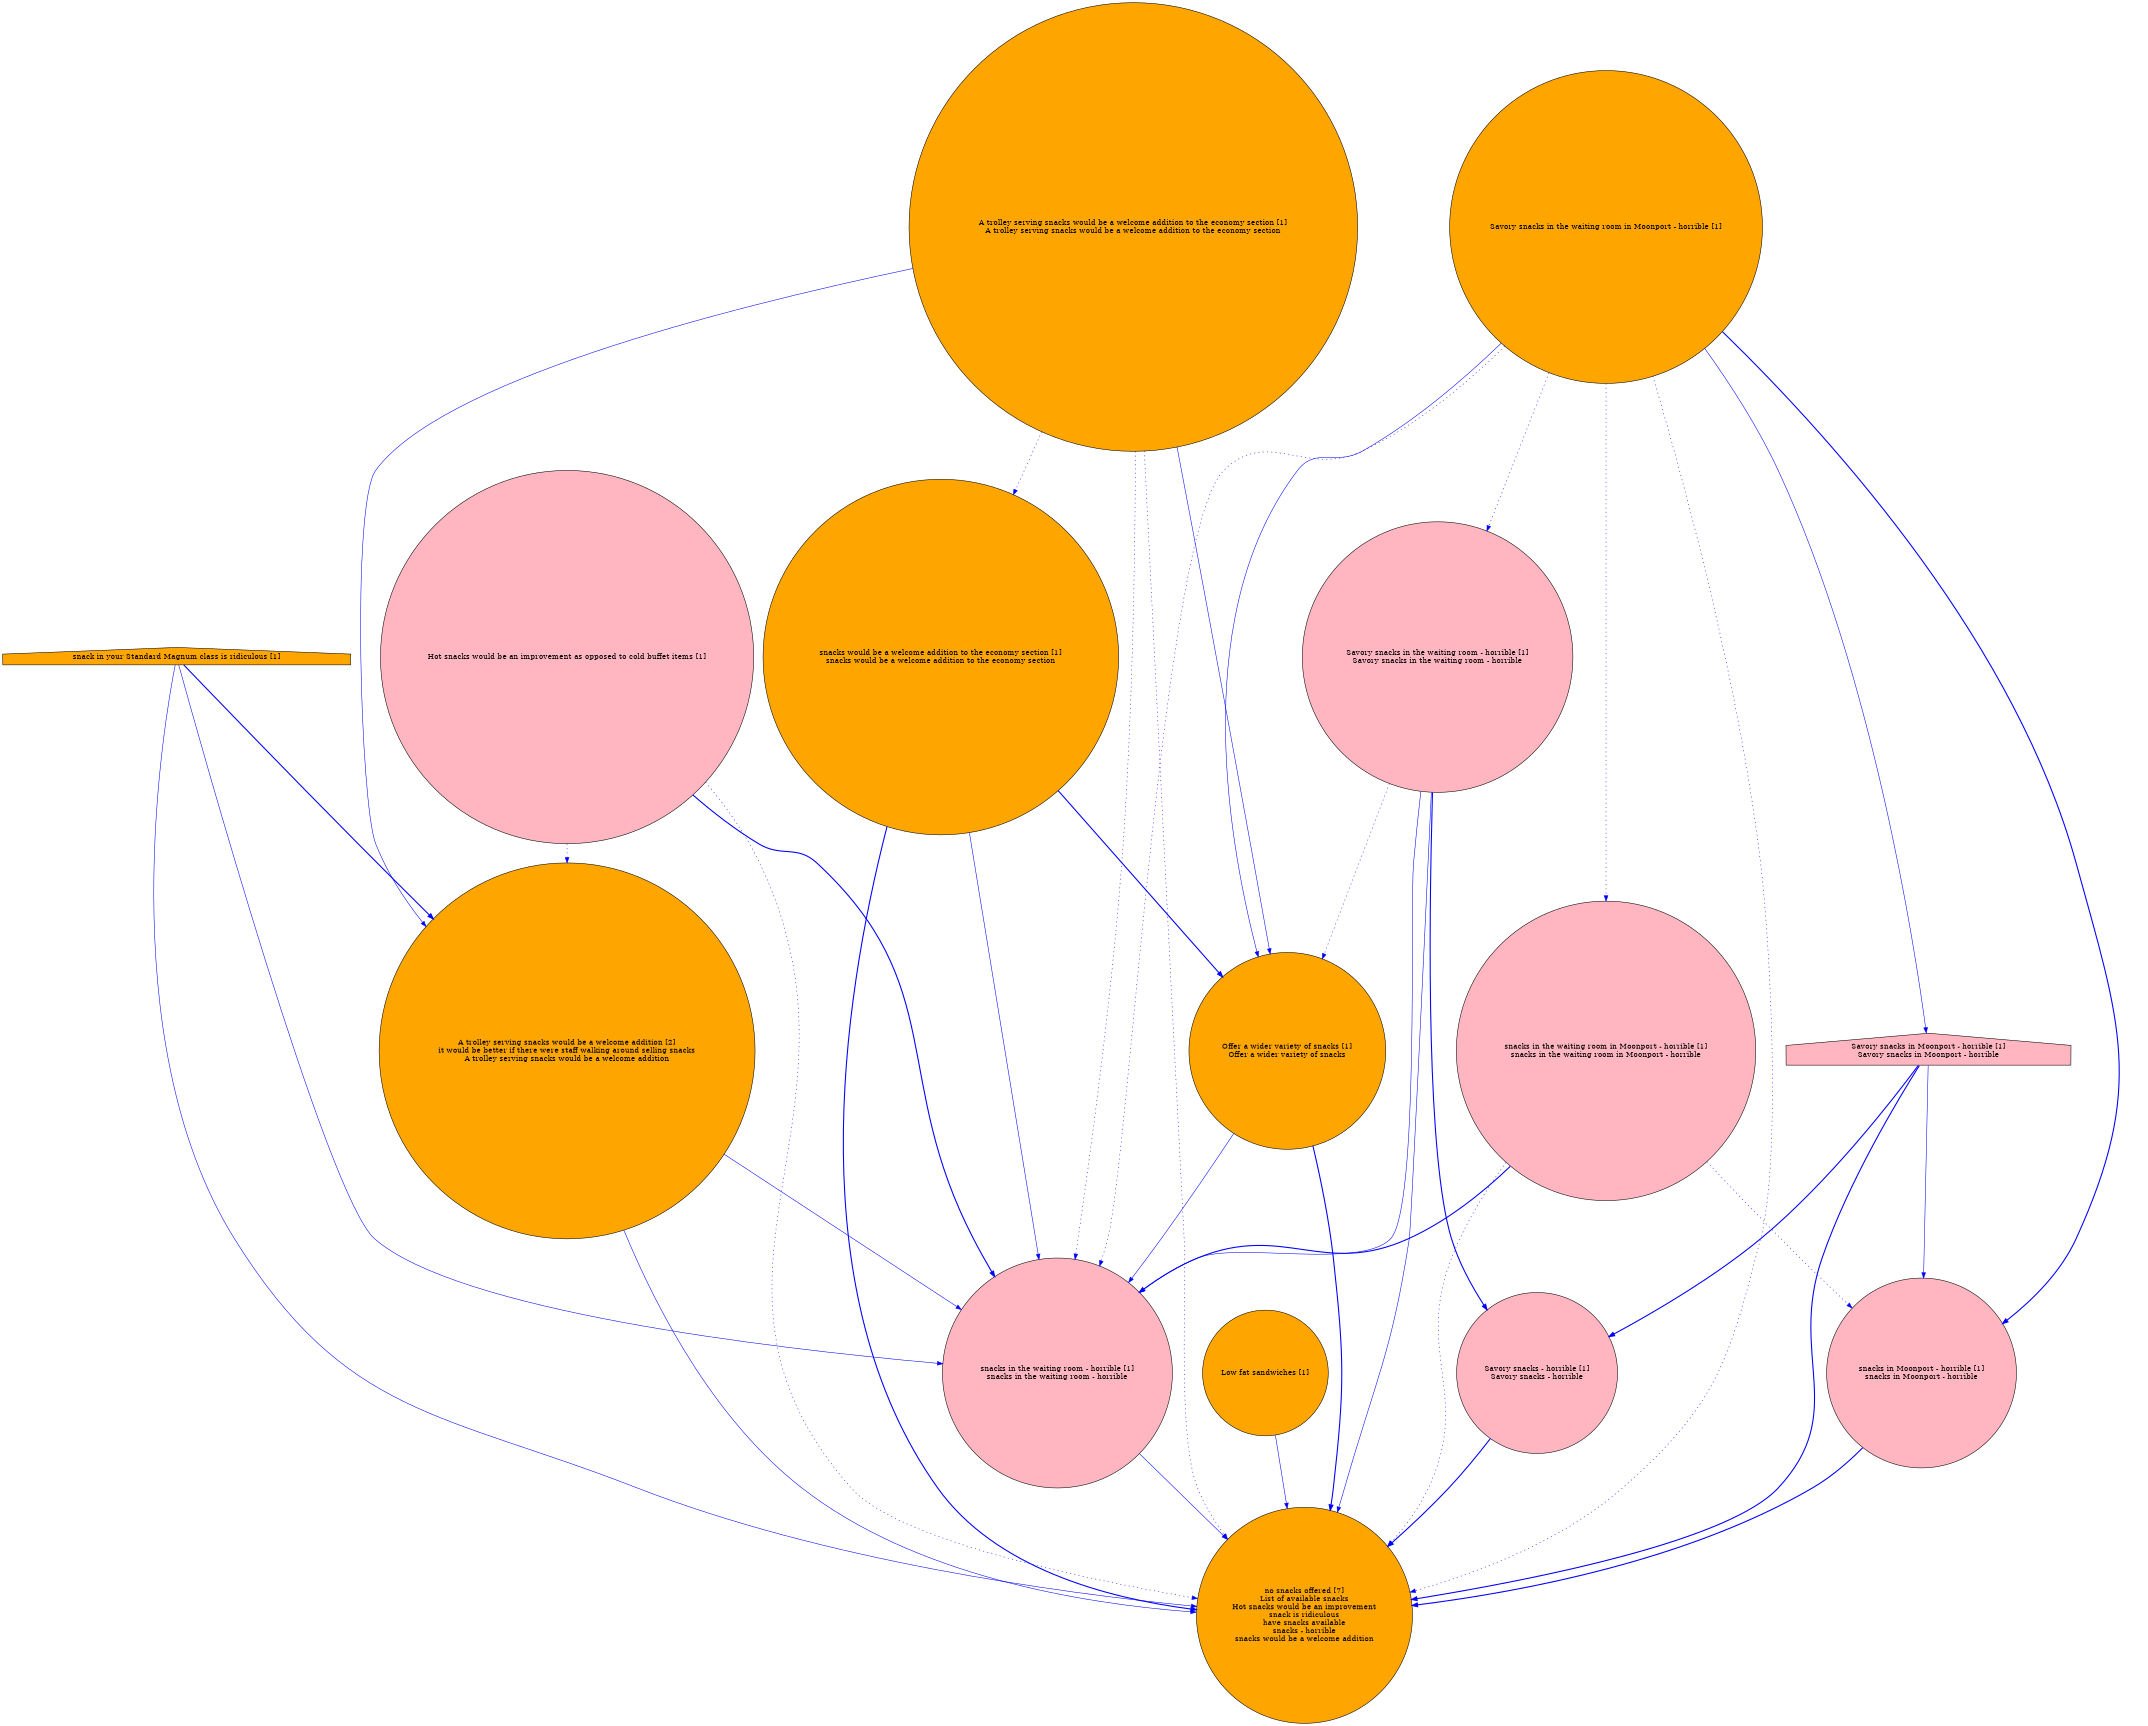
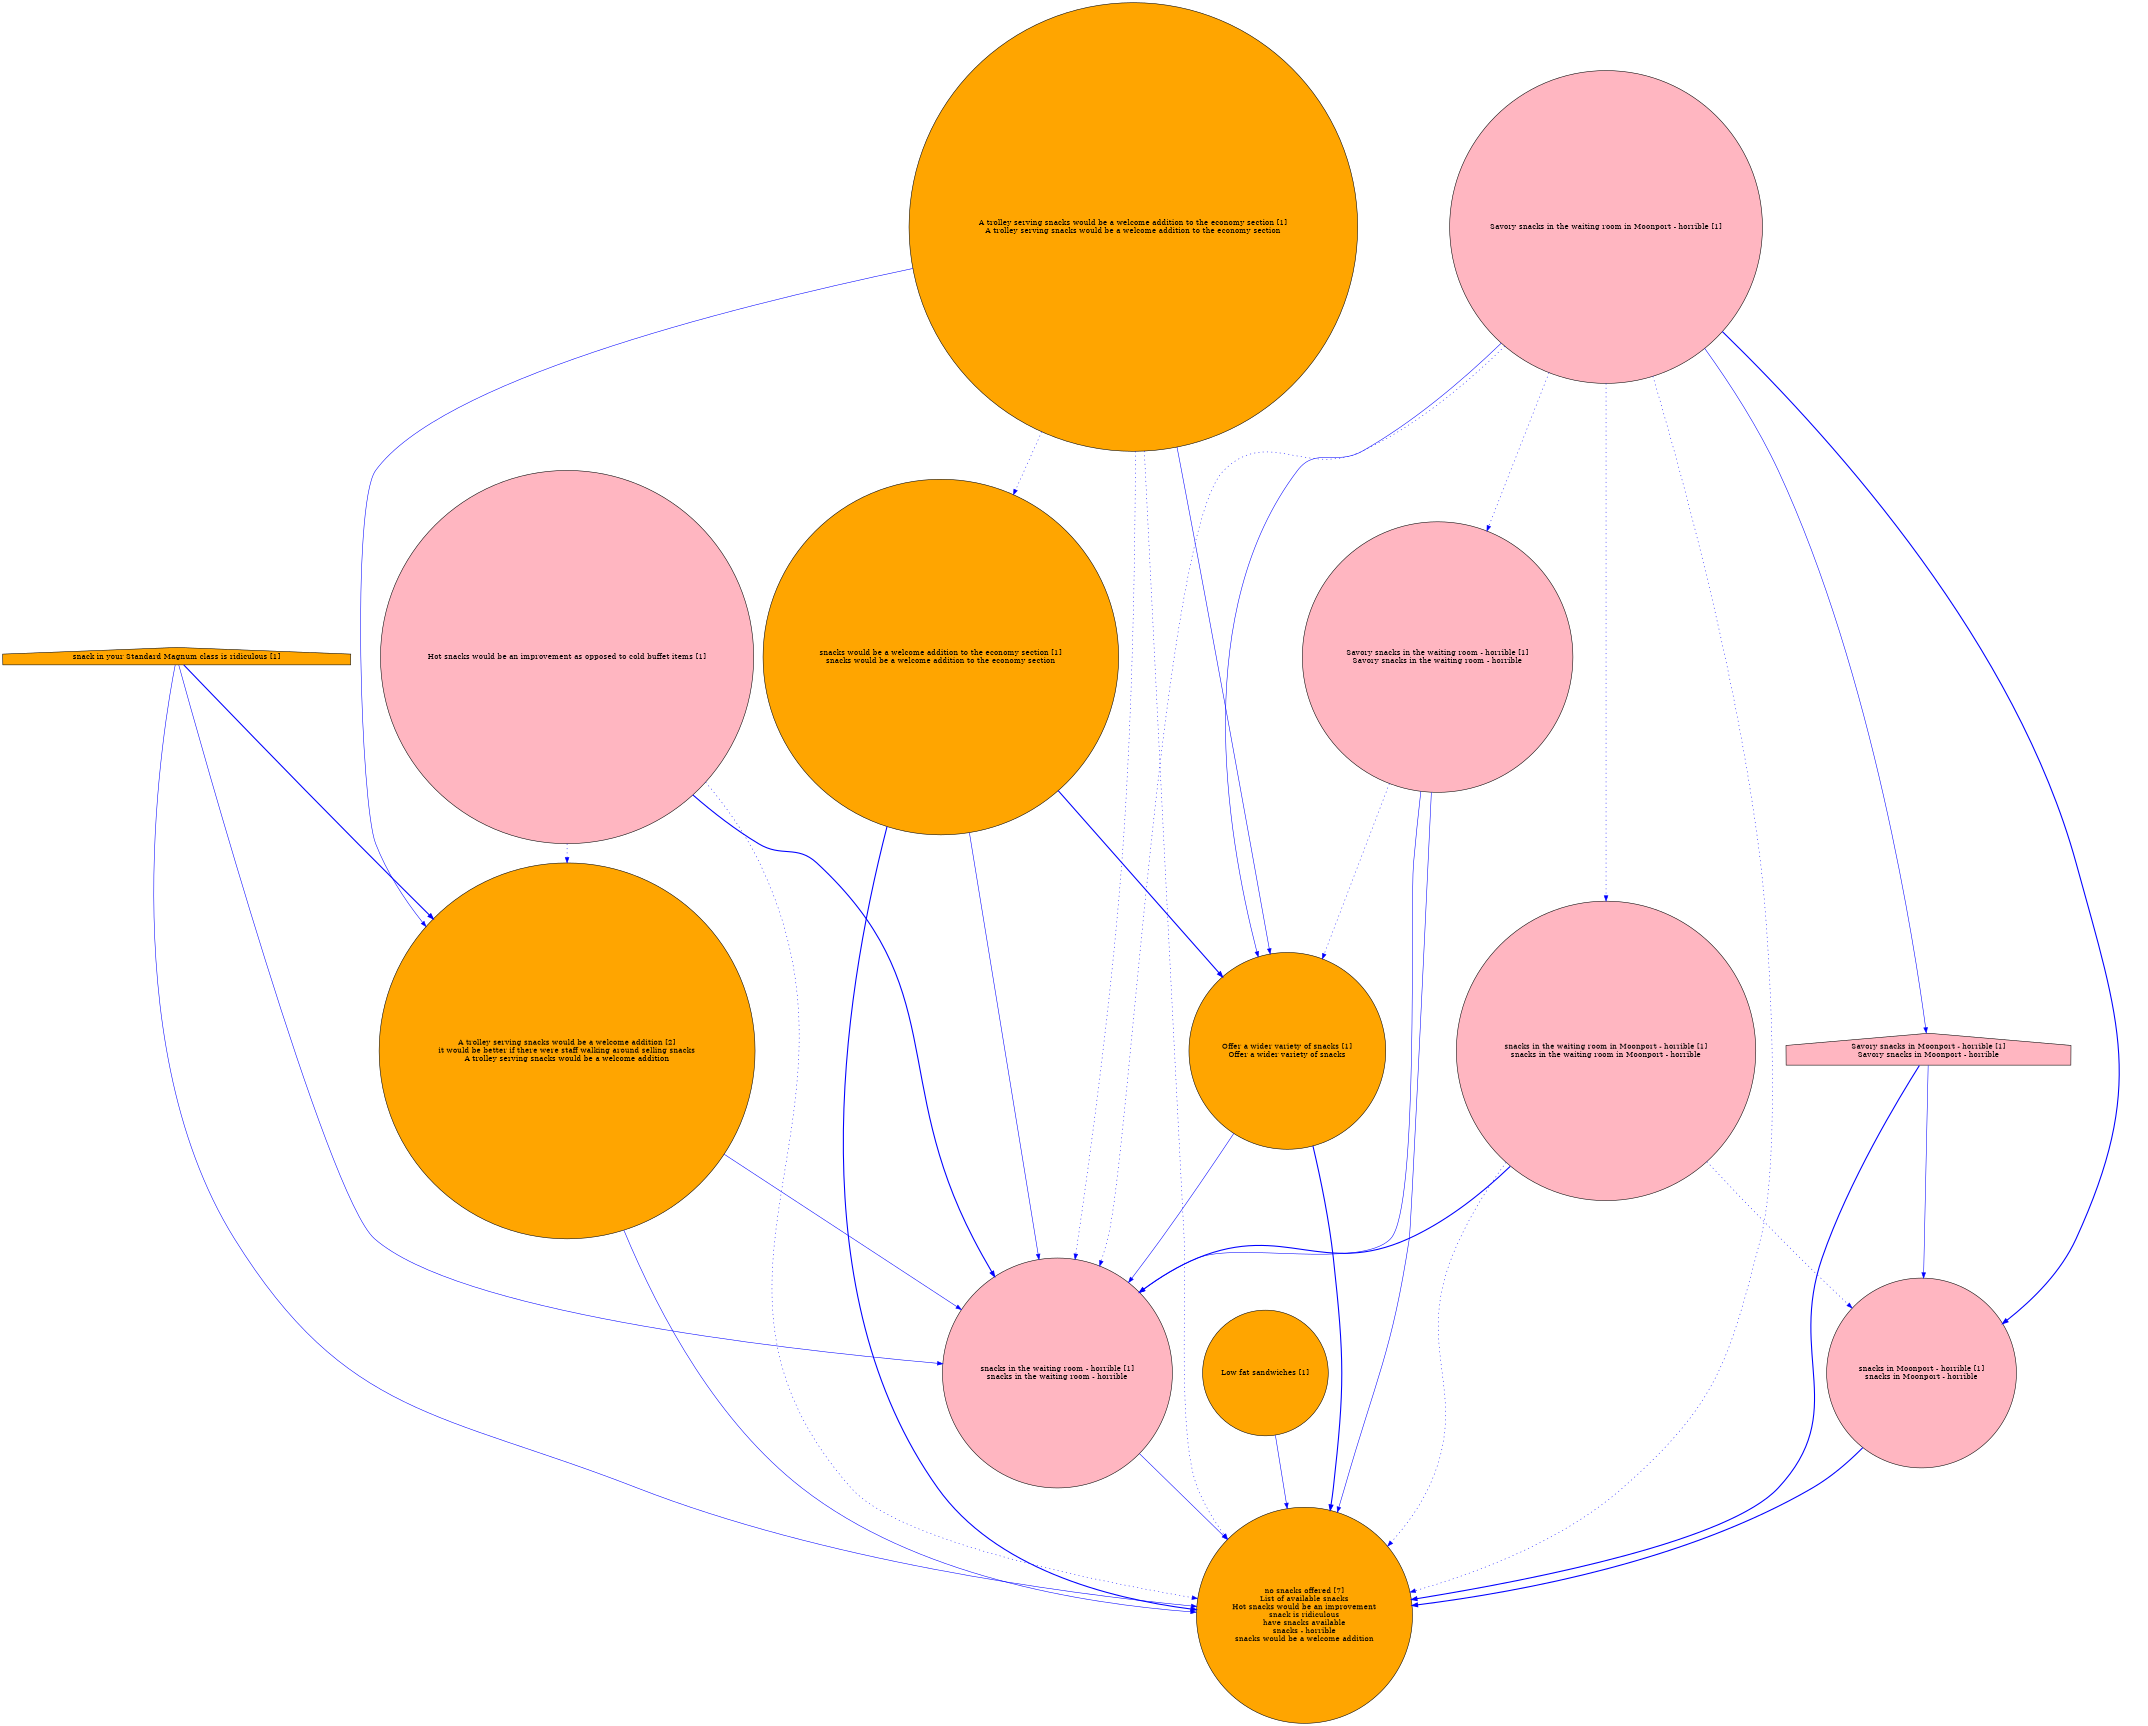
(1606, 227) -> (1606, 227)
(1537, 1373) -> none
